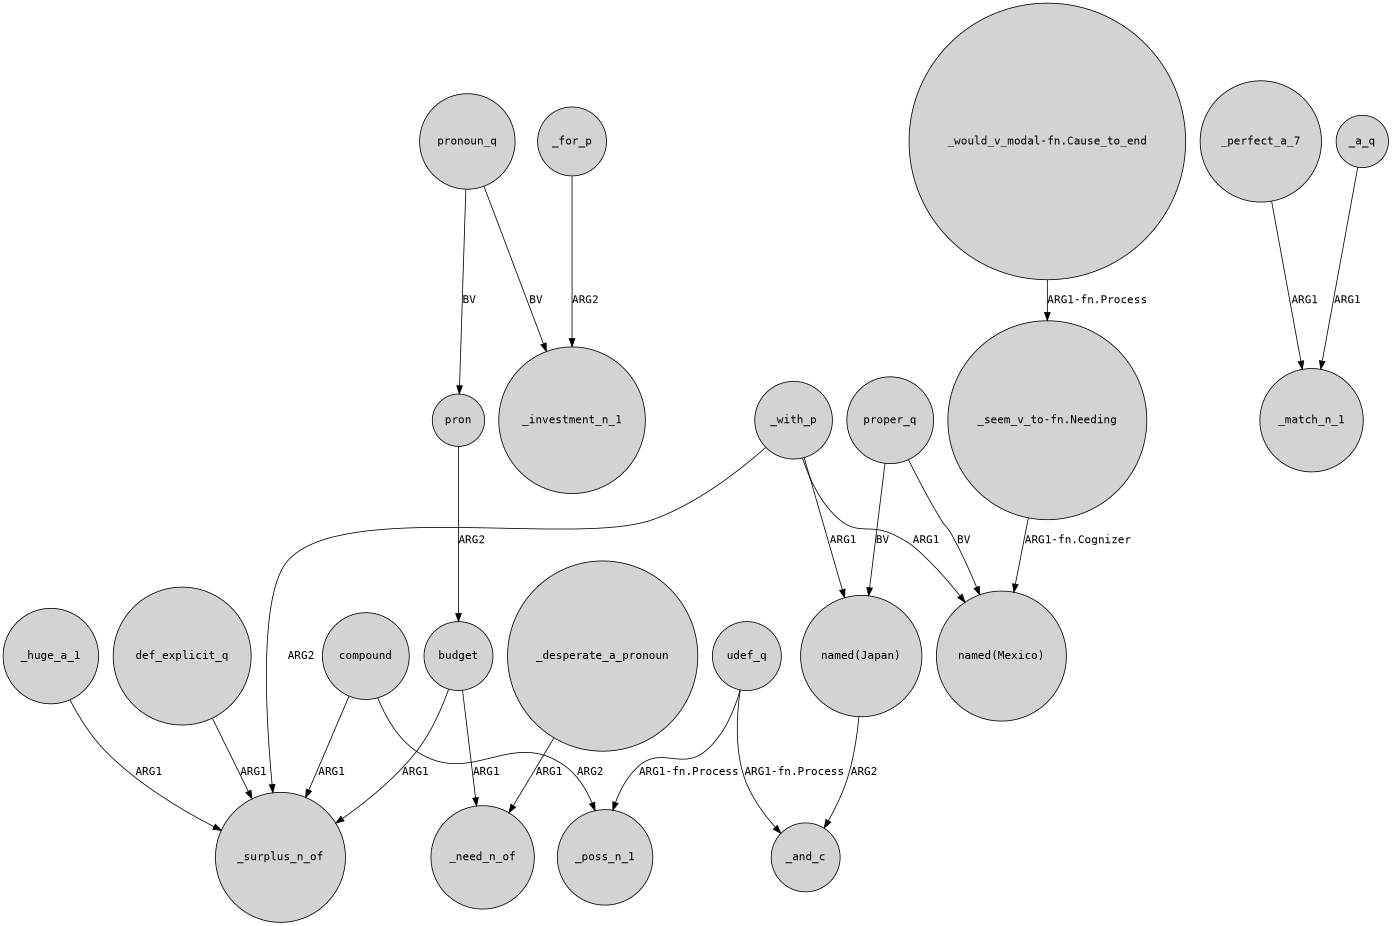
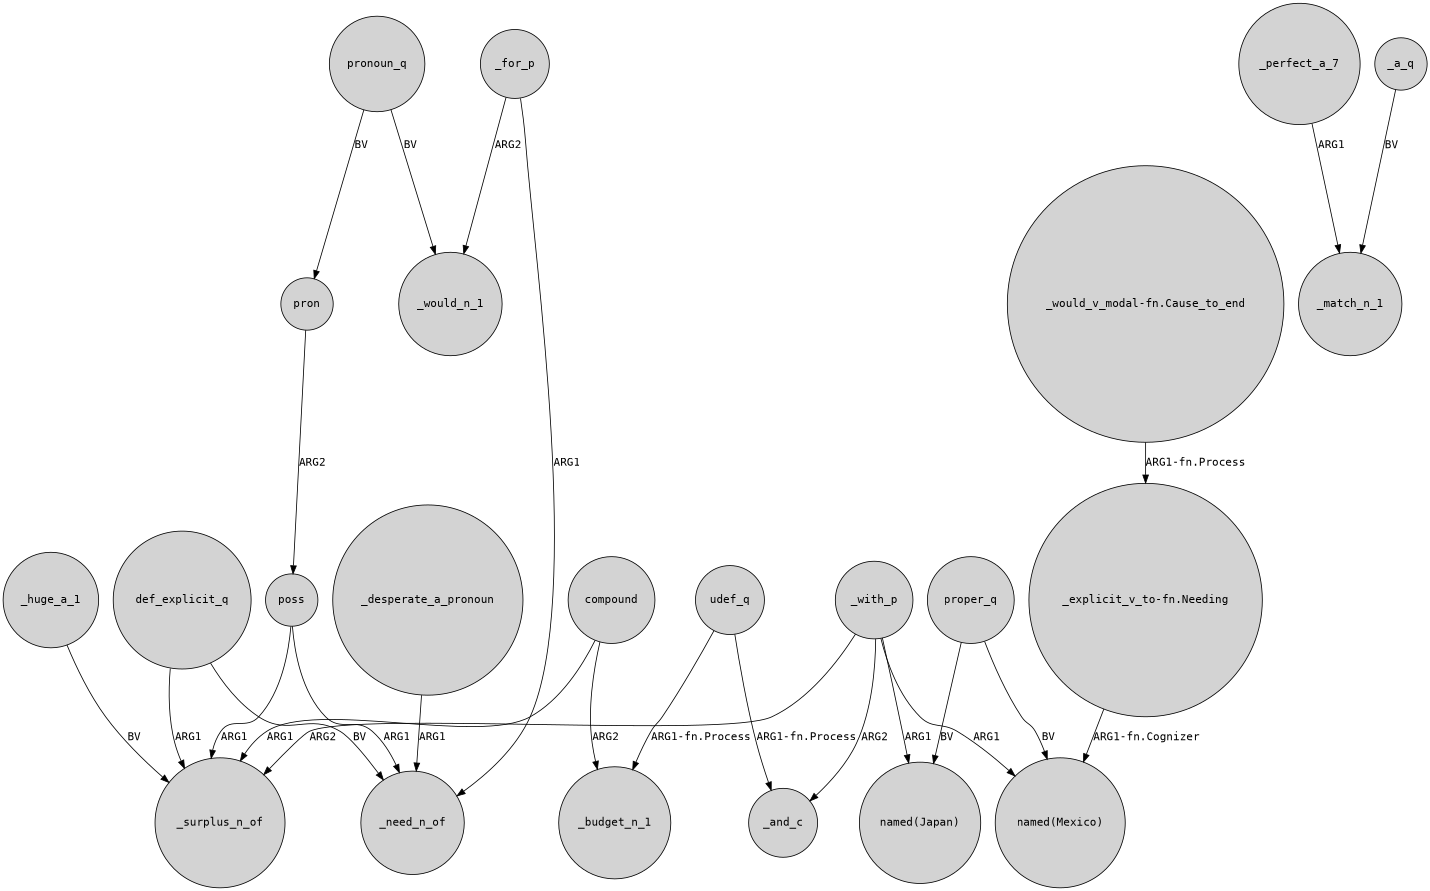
(1348, 300) -> (1392, 145)
(572, 420) -> (450, 304)
(1047, 420) -> (1146, 600)
none -> (552, 459)
(458, 656) -> (292, 600)
none -> (270, 723)
(850, 771) -> (864, 724)
(149, 772) -> (134, 737)
(605, 857) -> (615, 823)
